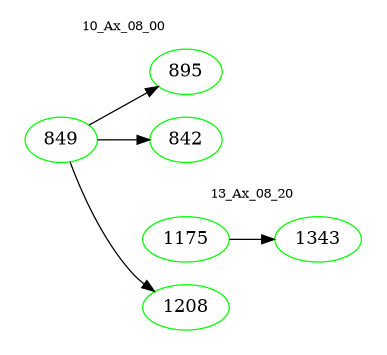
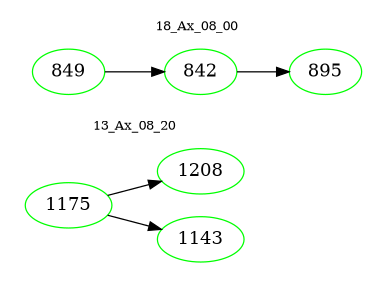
(124, 27) -> (197, 27)
(118, 109) -> (257, 72)
(100, 227) -> (128, 190)
(318, 239) -> (201, 239)
